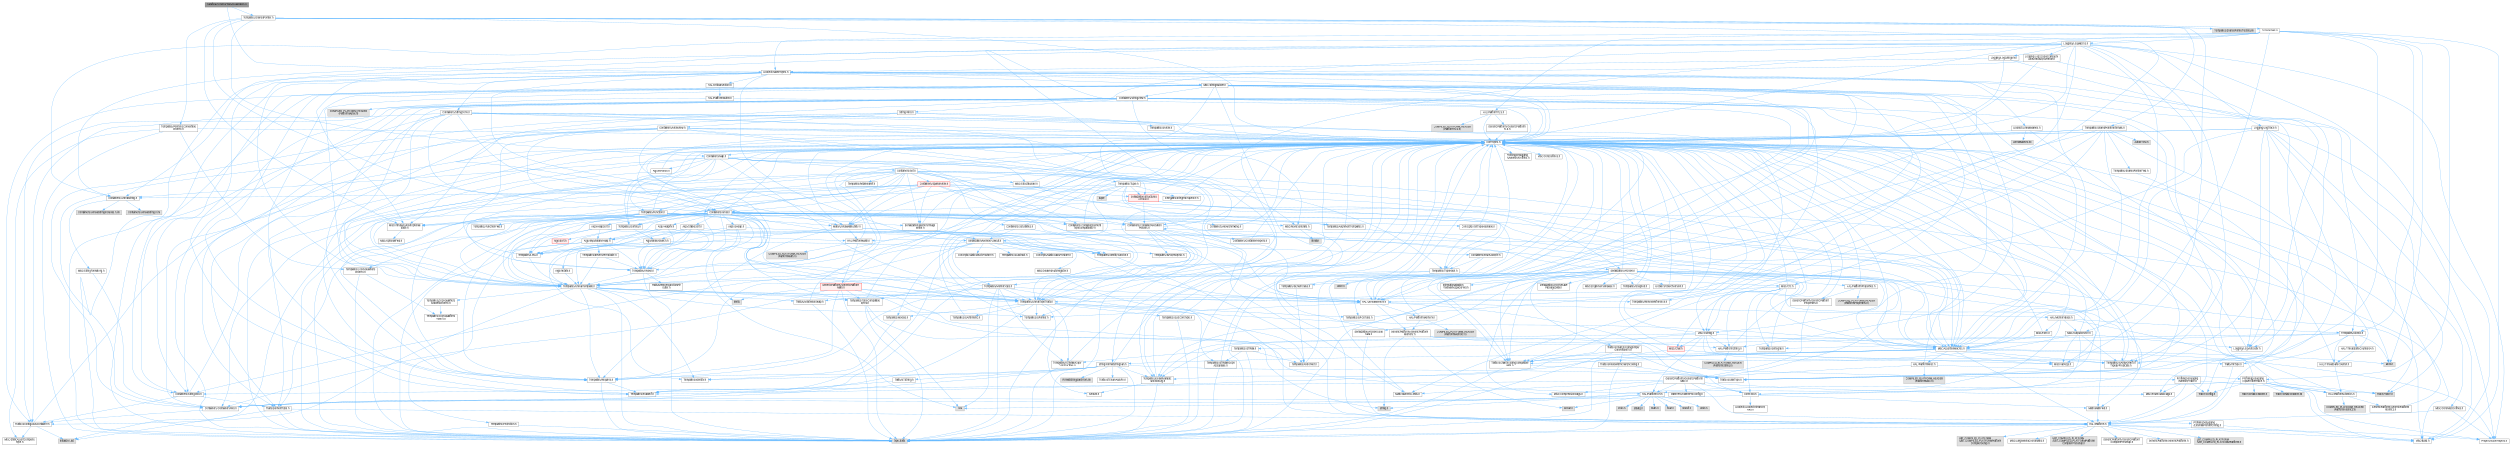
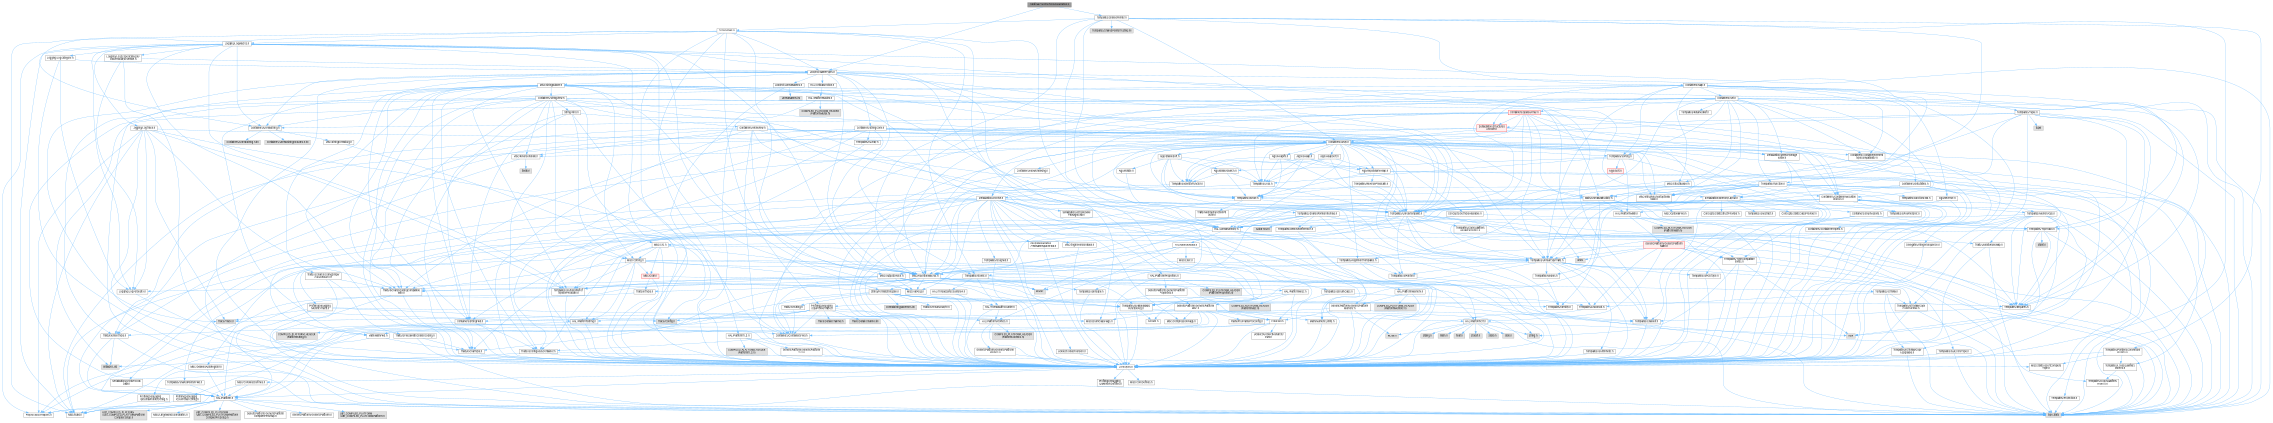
(1107, 147) -> (1853, 298)
none -> (1283, 147)
(2173, 225) -> (94, 109)
(1664, 366) -> (421, 345)
none -> (187, 398)
